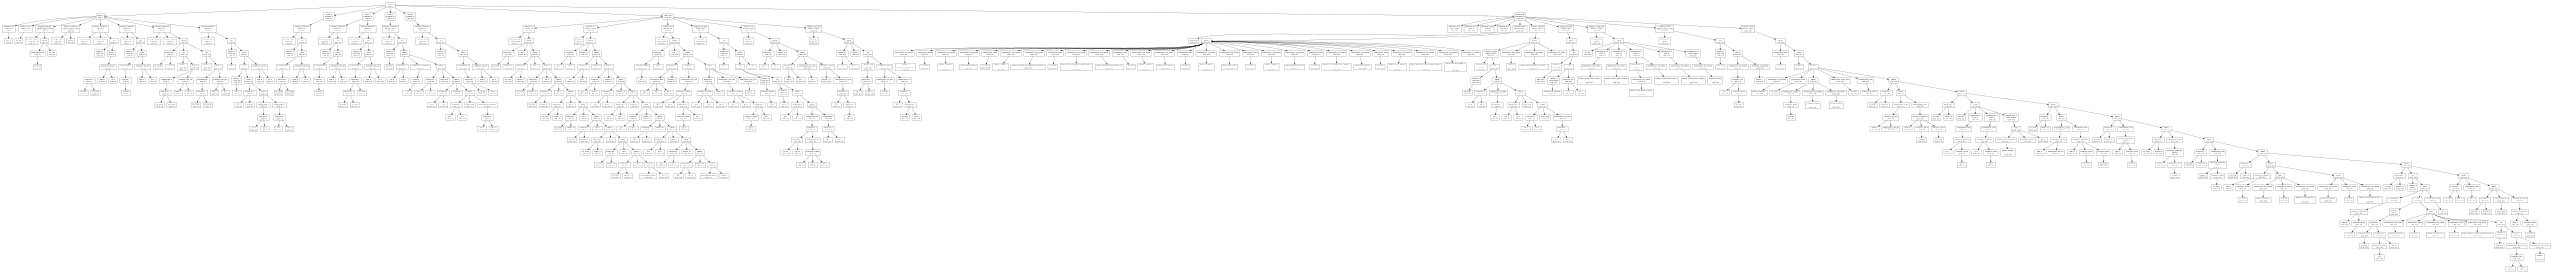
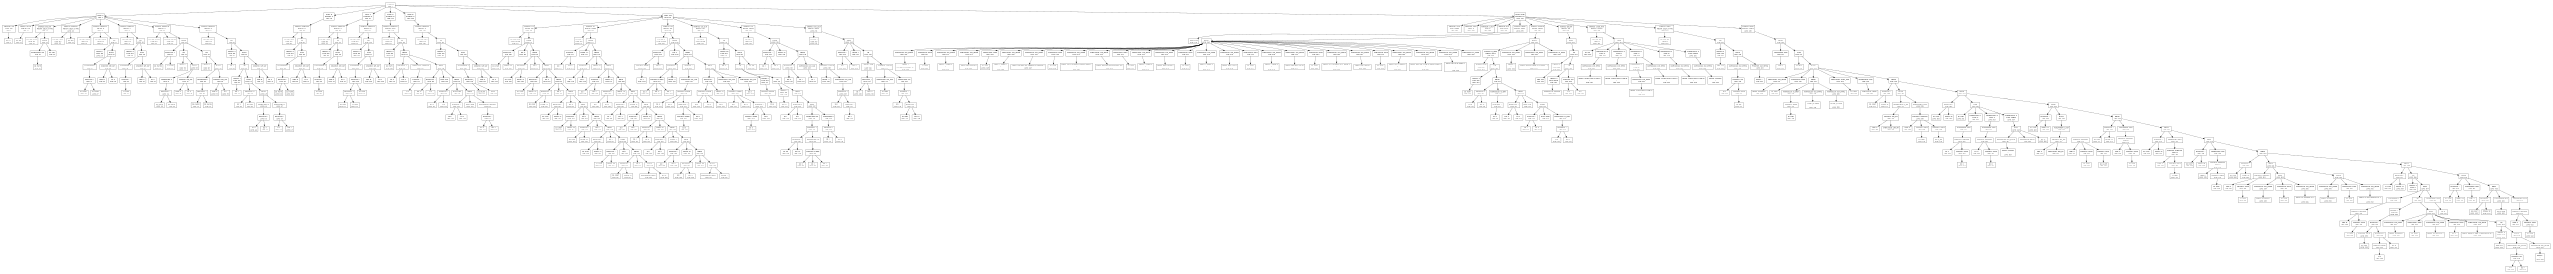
none -> (90, 67)
(2081, 129) -> none
